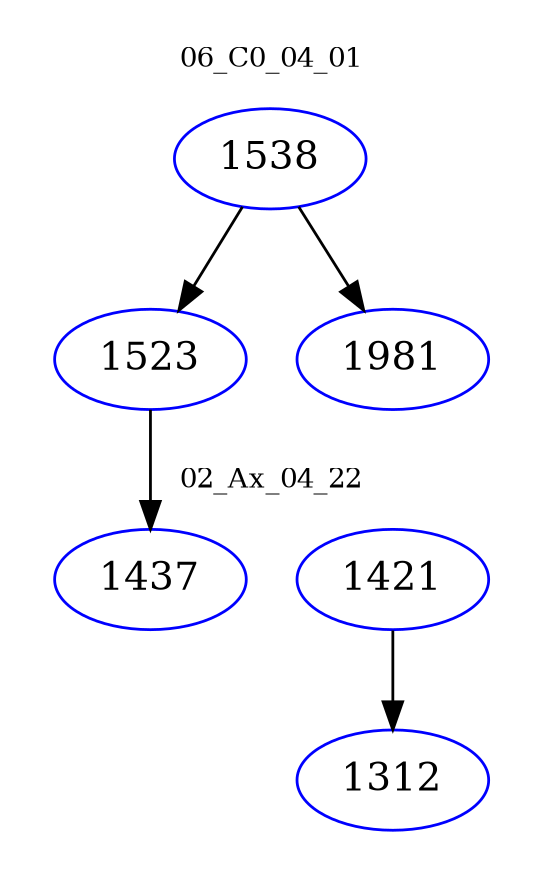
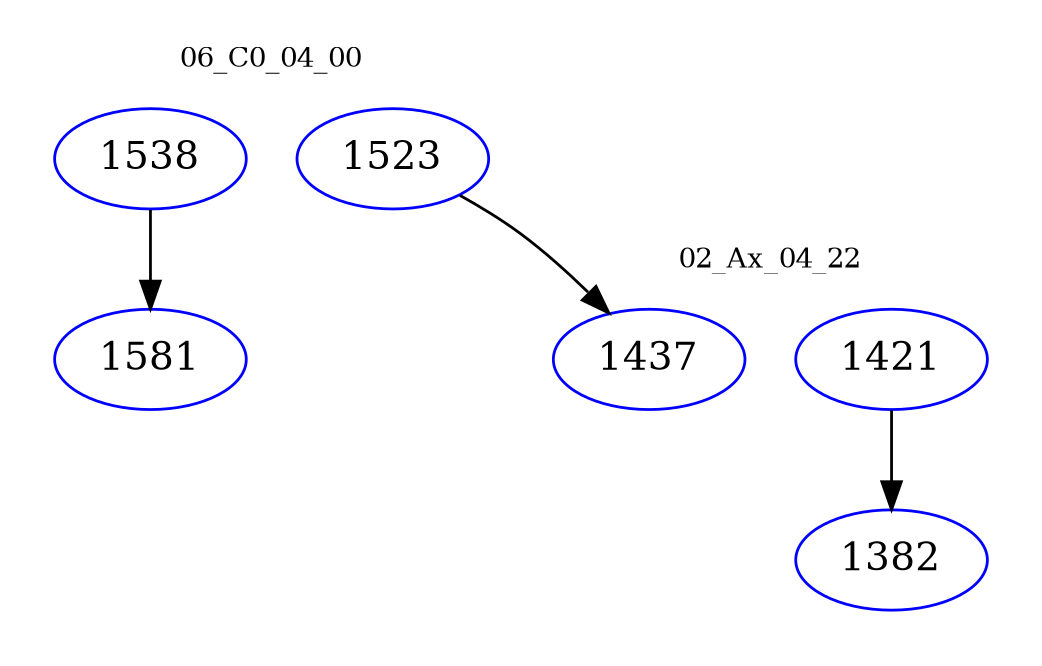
(272, 60) -> (272, 60)
(218, 246) -> none
(393, 359) -> (150, 359)
(393, 780) -> (892, 560)
